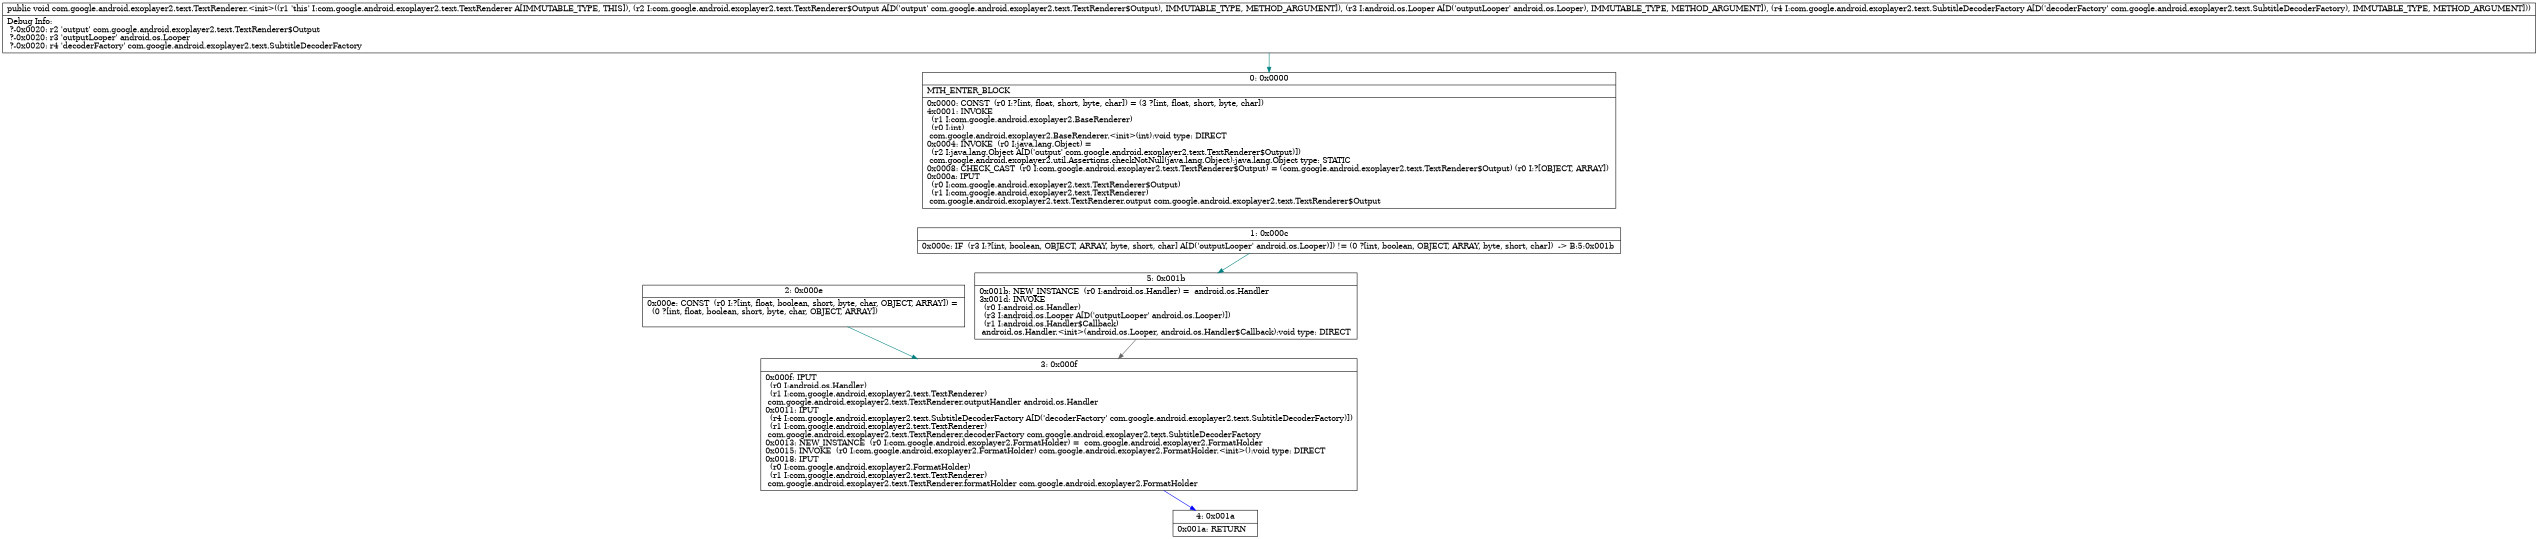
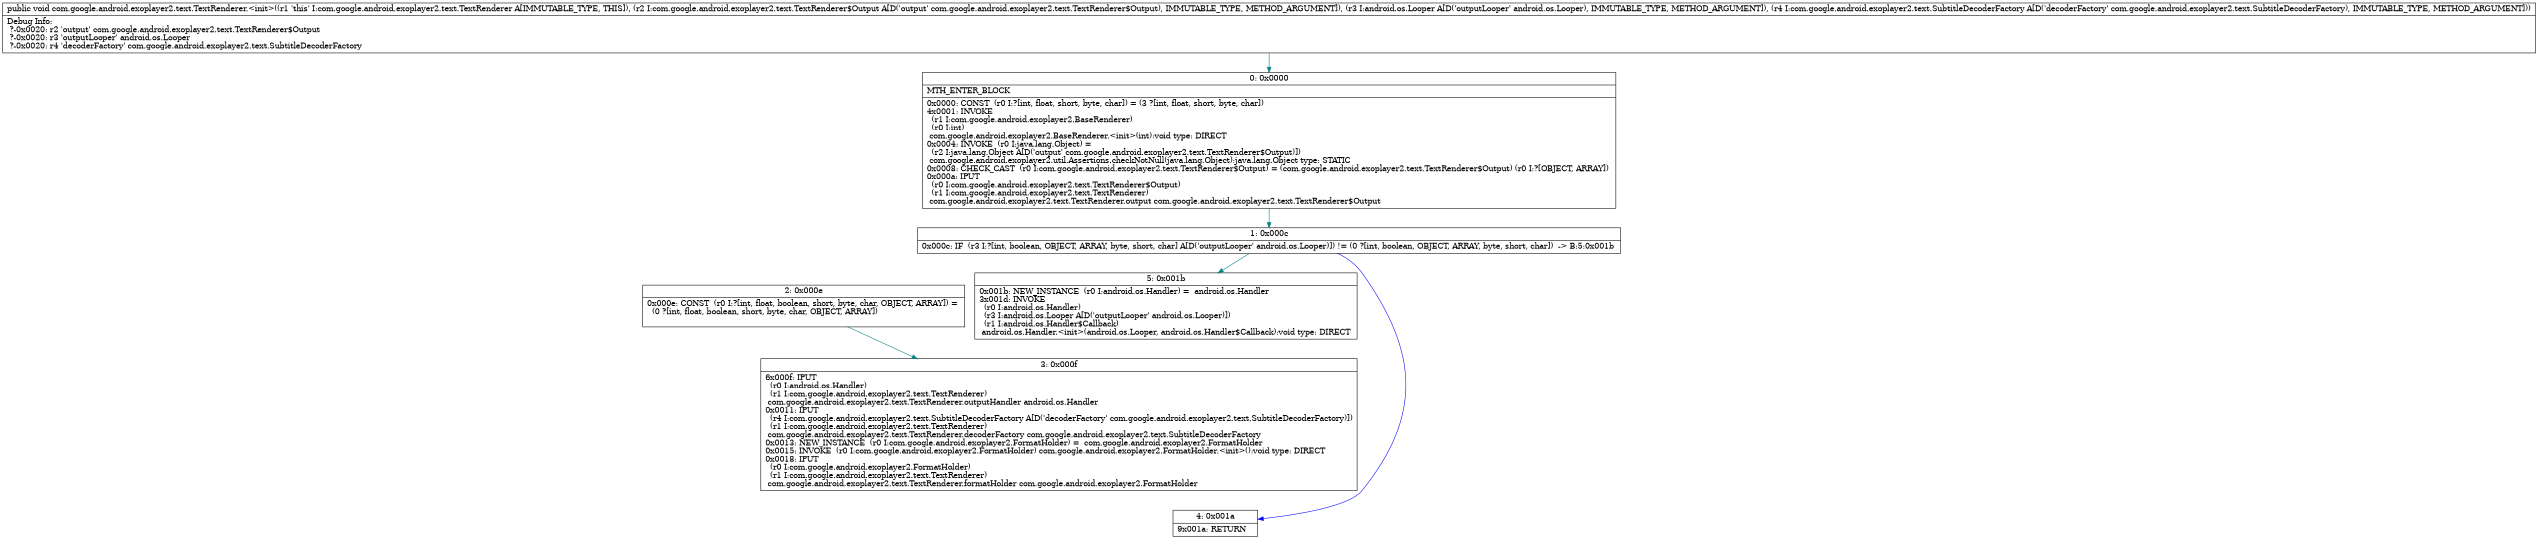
none -> (1269, 215)
(1129, 347) -> none
(793, 378) -> (793, 378)
(1177, 499) -> (1401, 418)
(1215, 529) -> (1215, 529)
